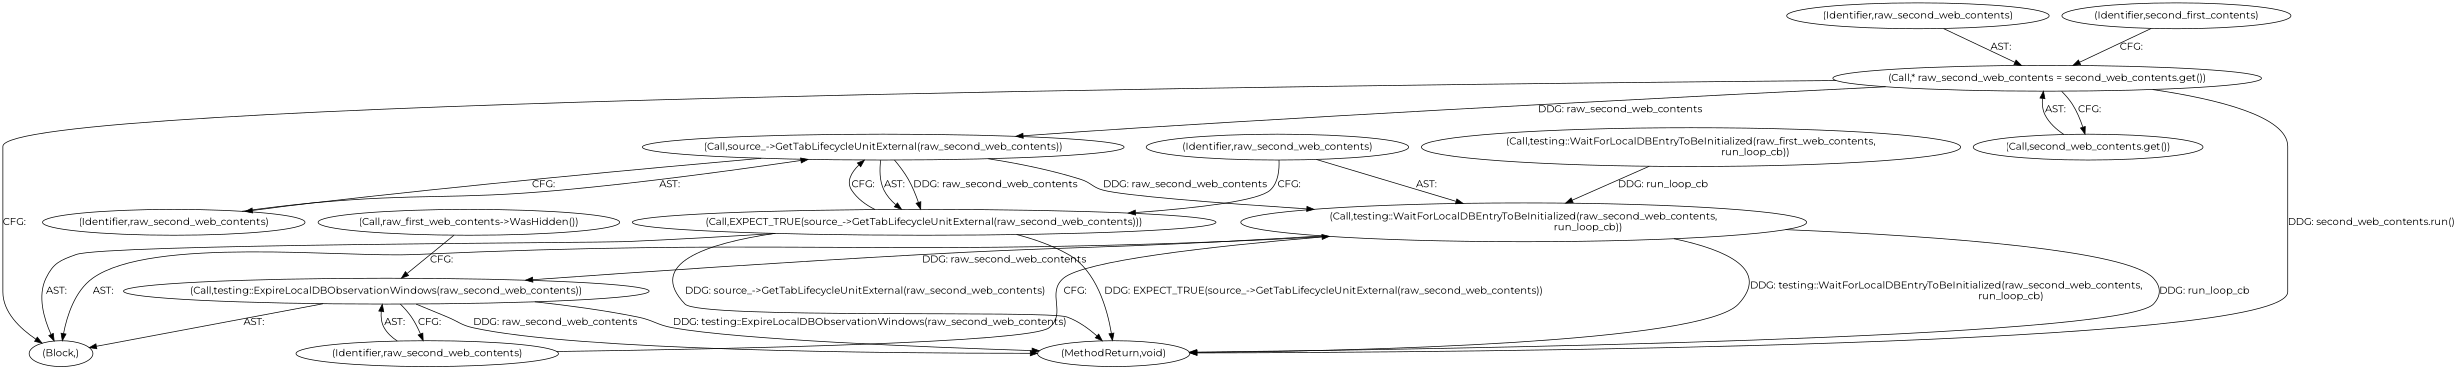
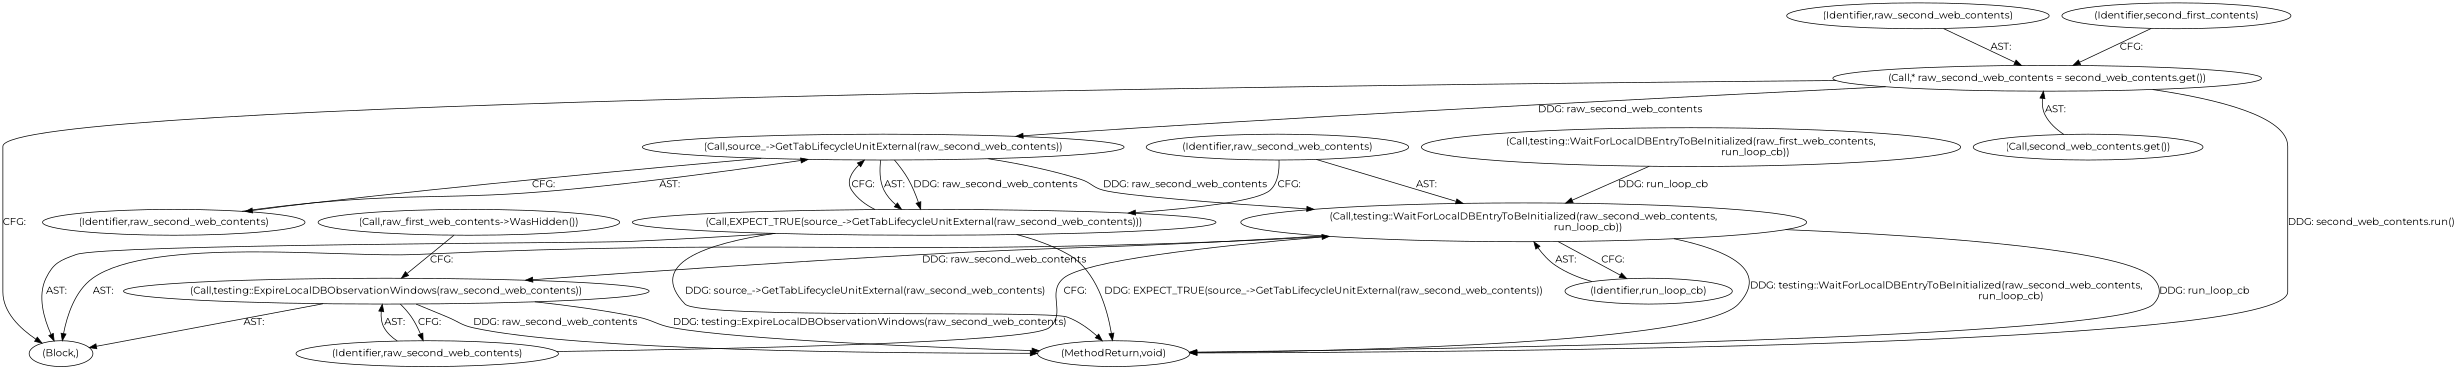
(2075, 108) -> none
none -> (1649, 291)
